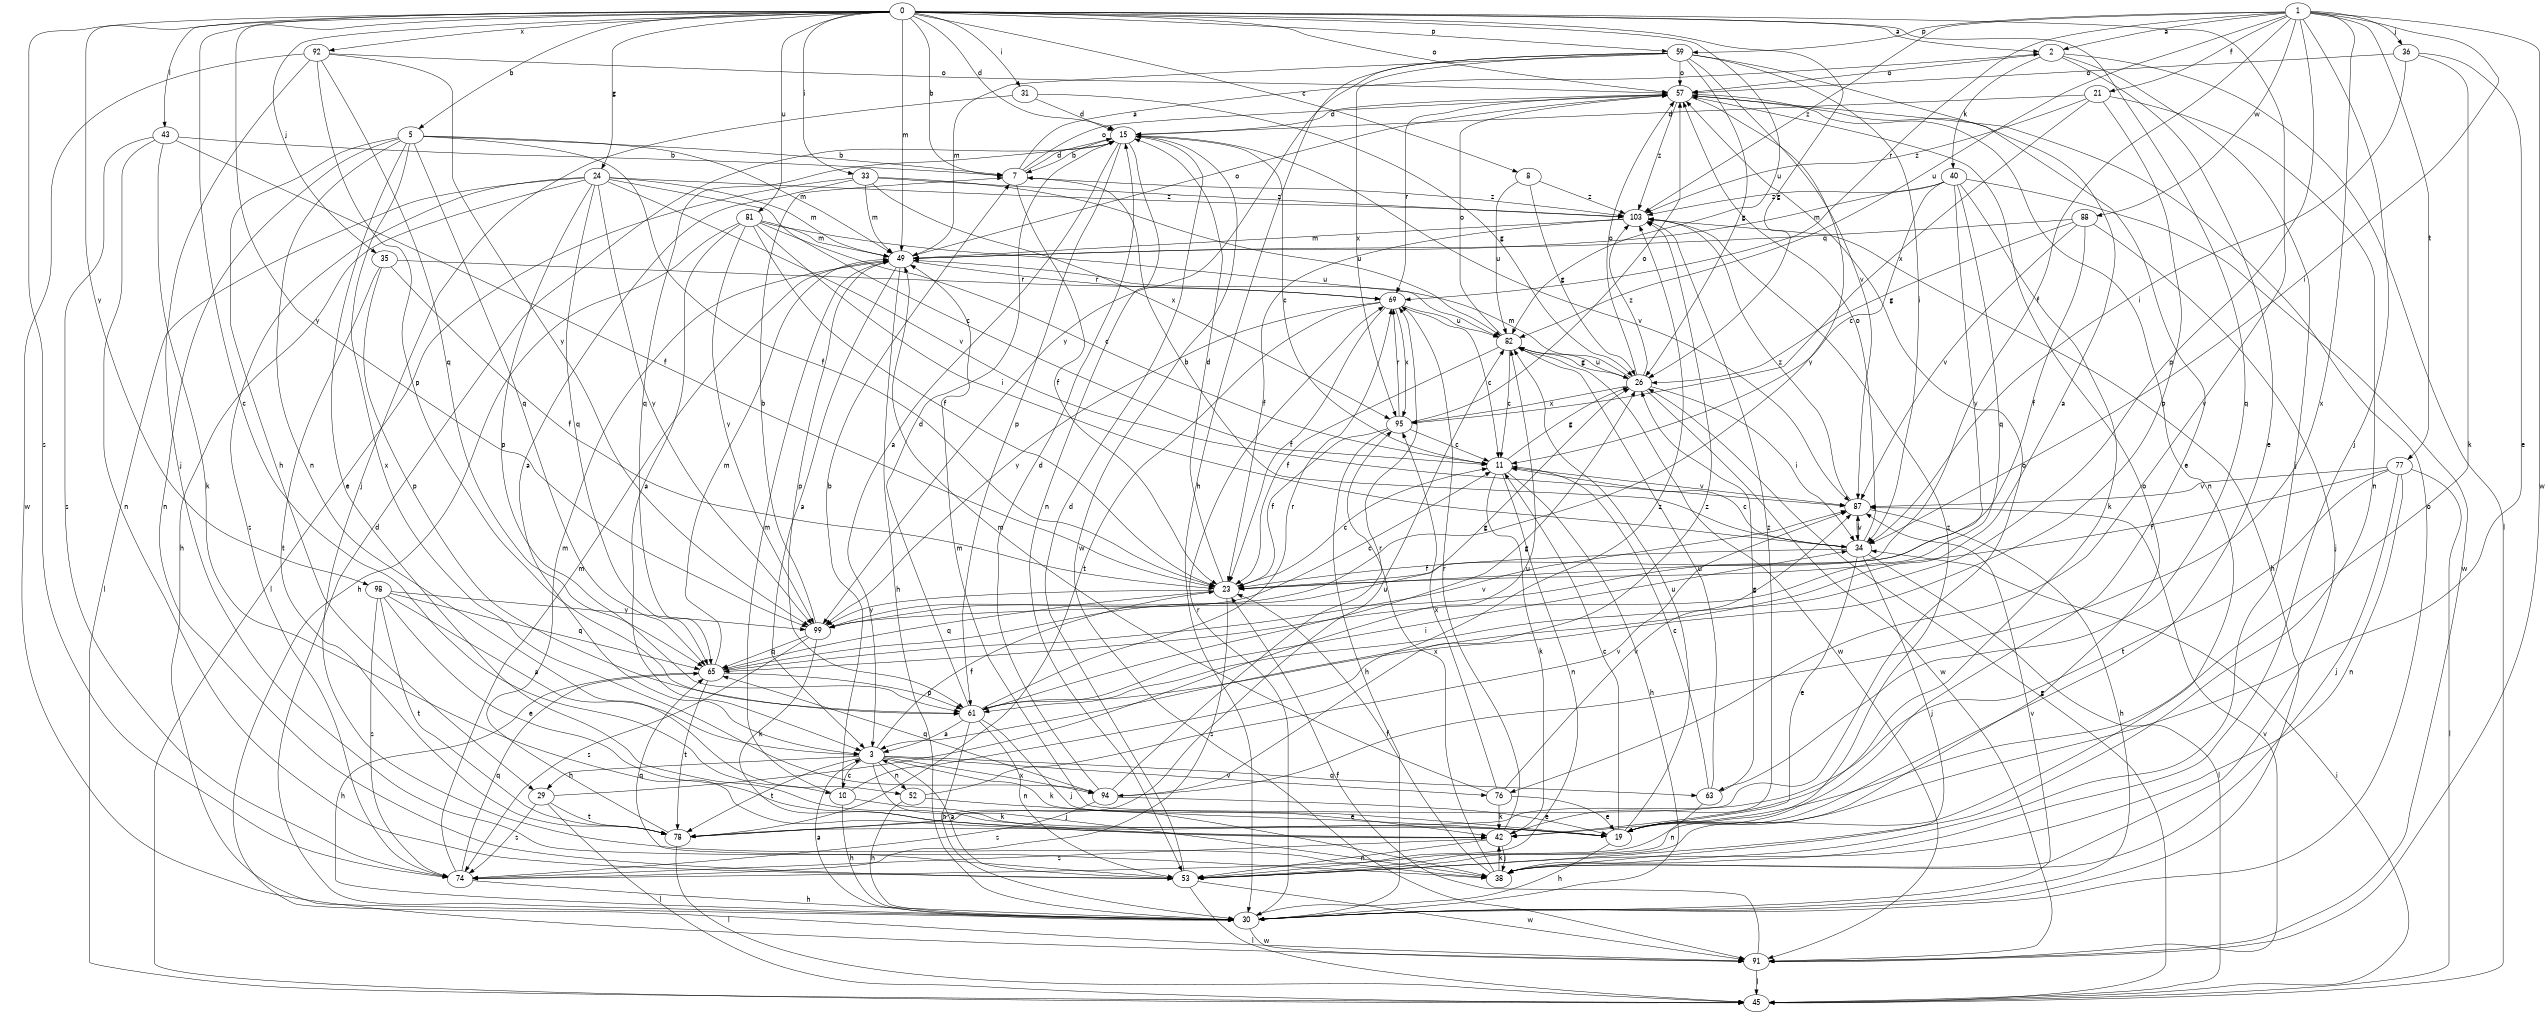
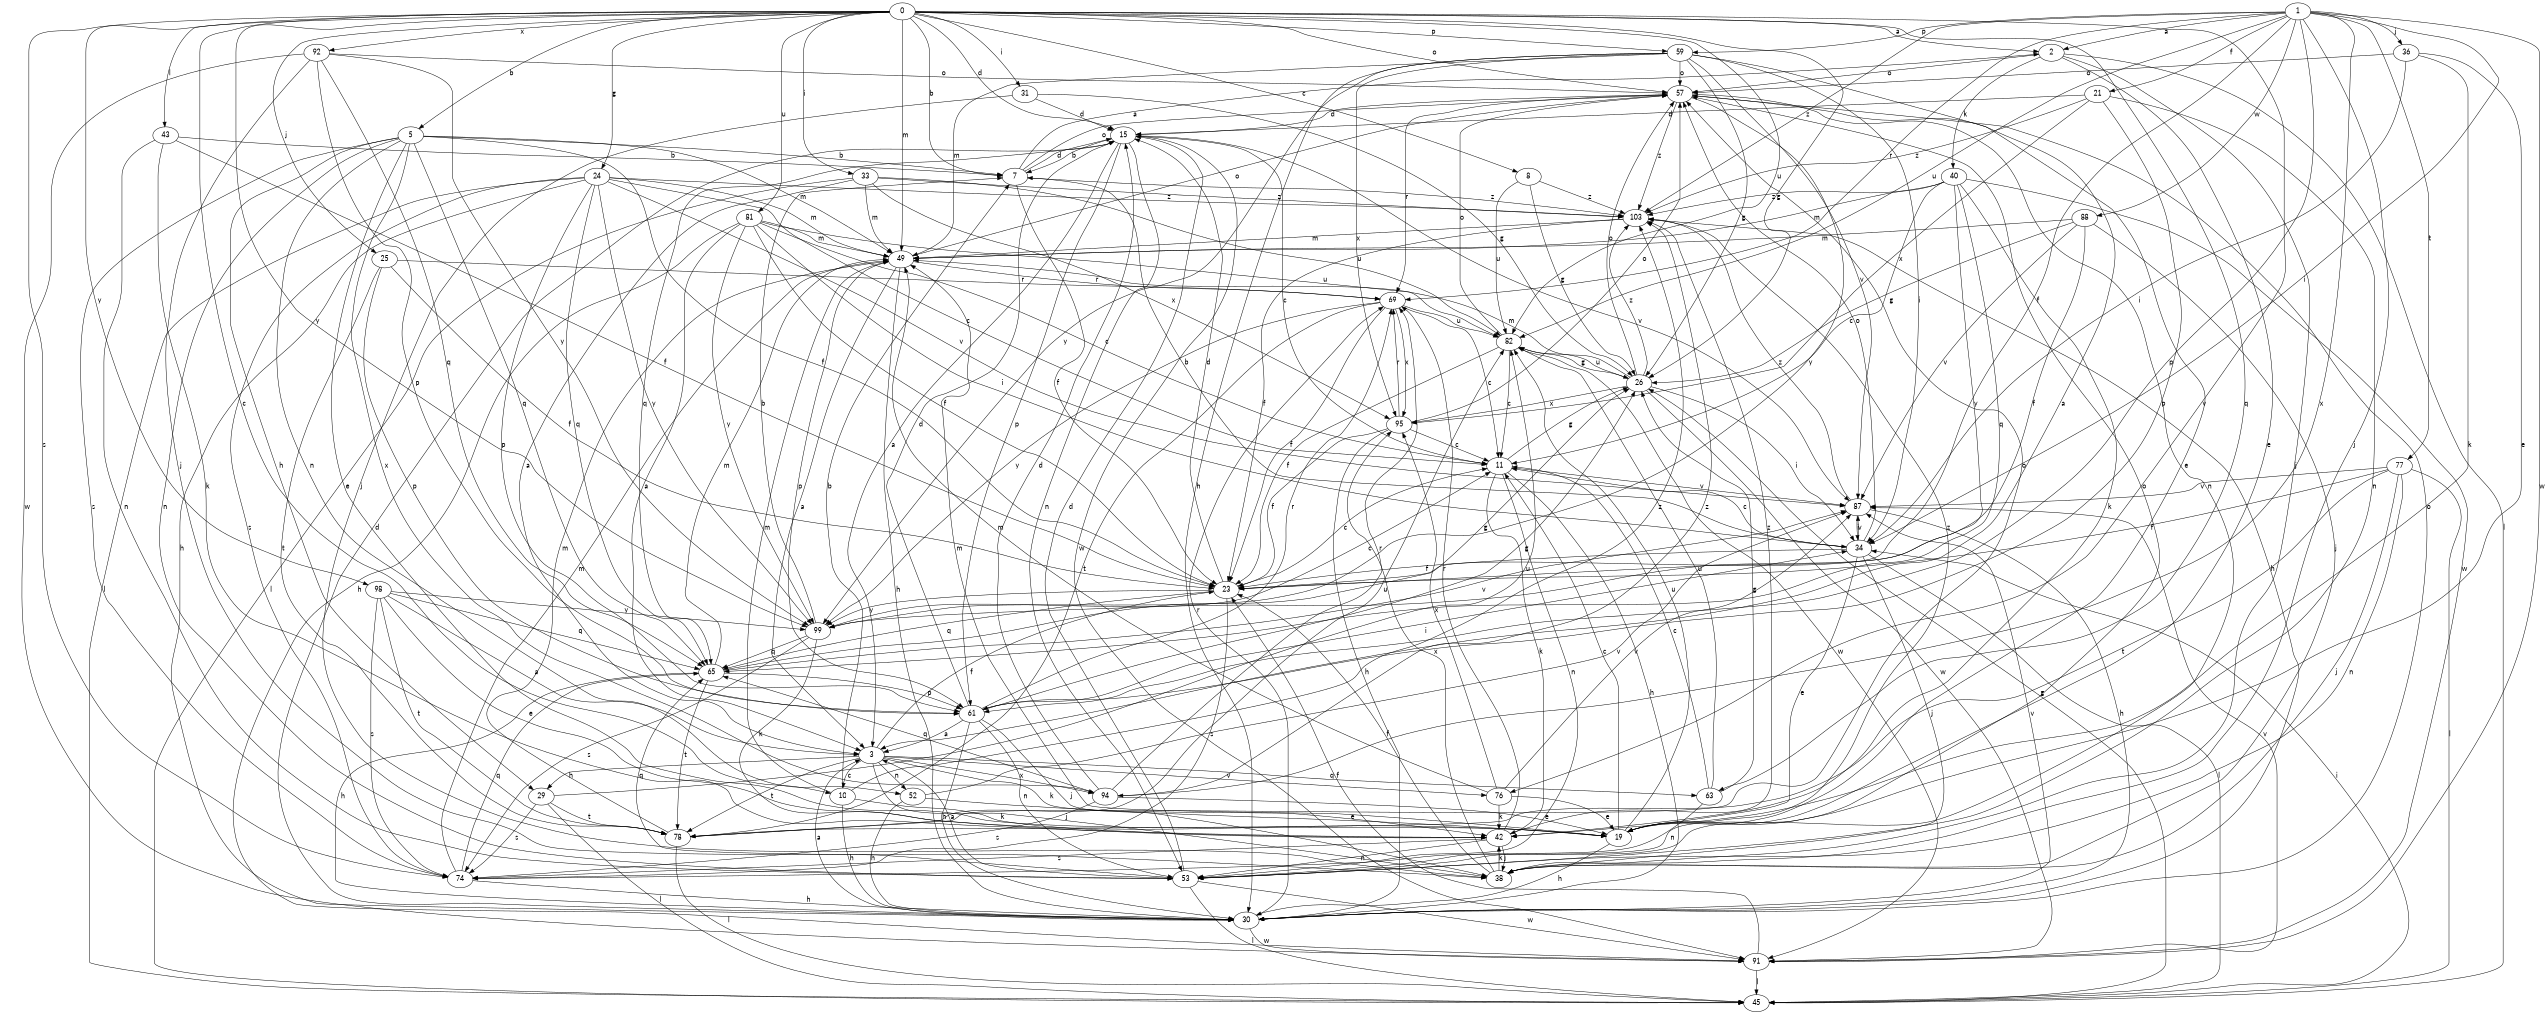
(1825, 239) -> (1825, 239)
(385, 259) -> (385, 259)
(74, 588) -> (90, 493)
